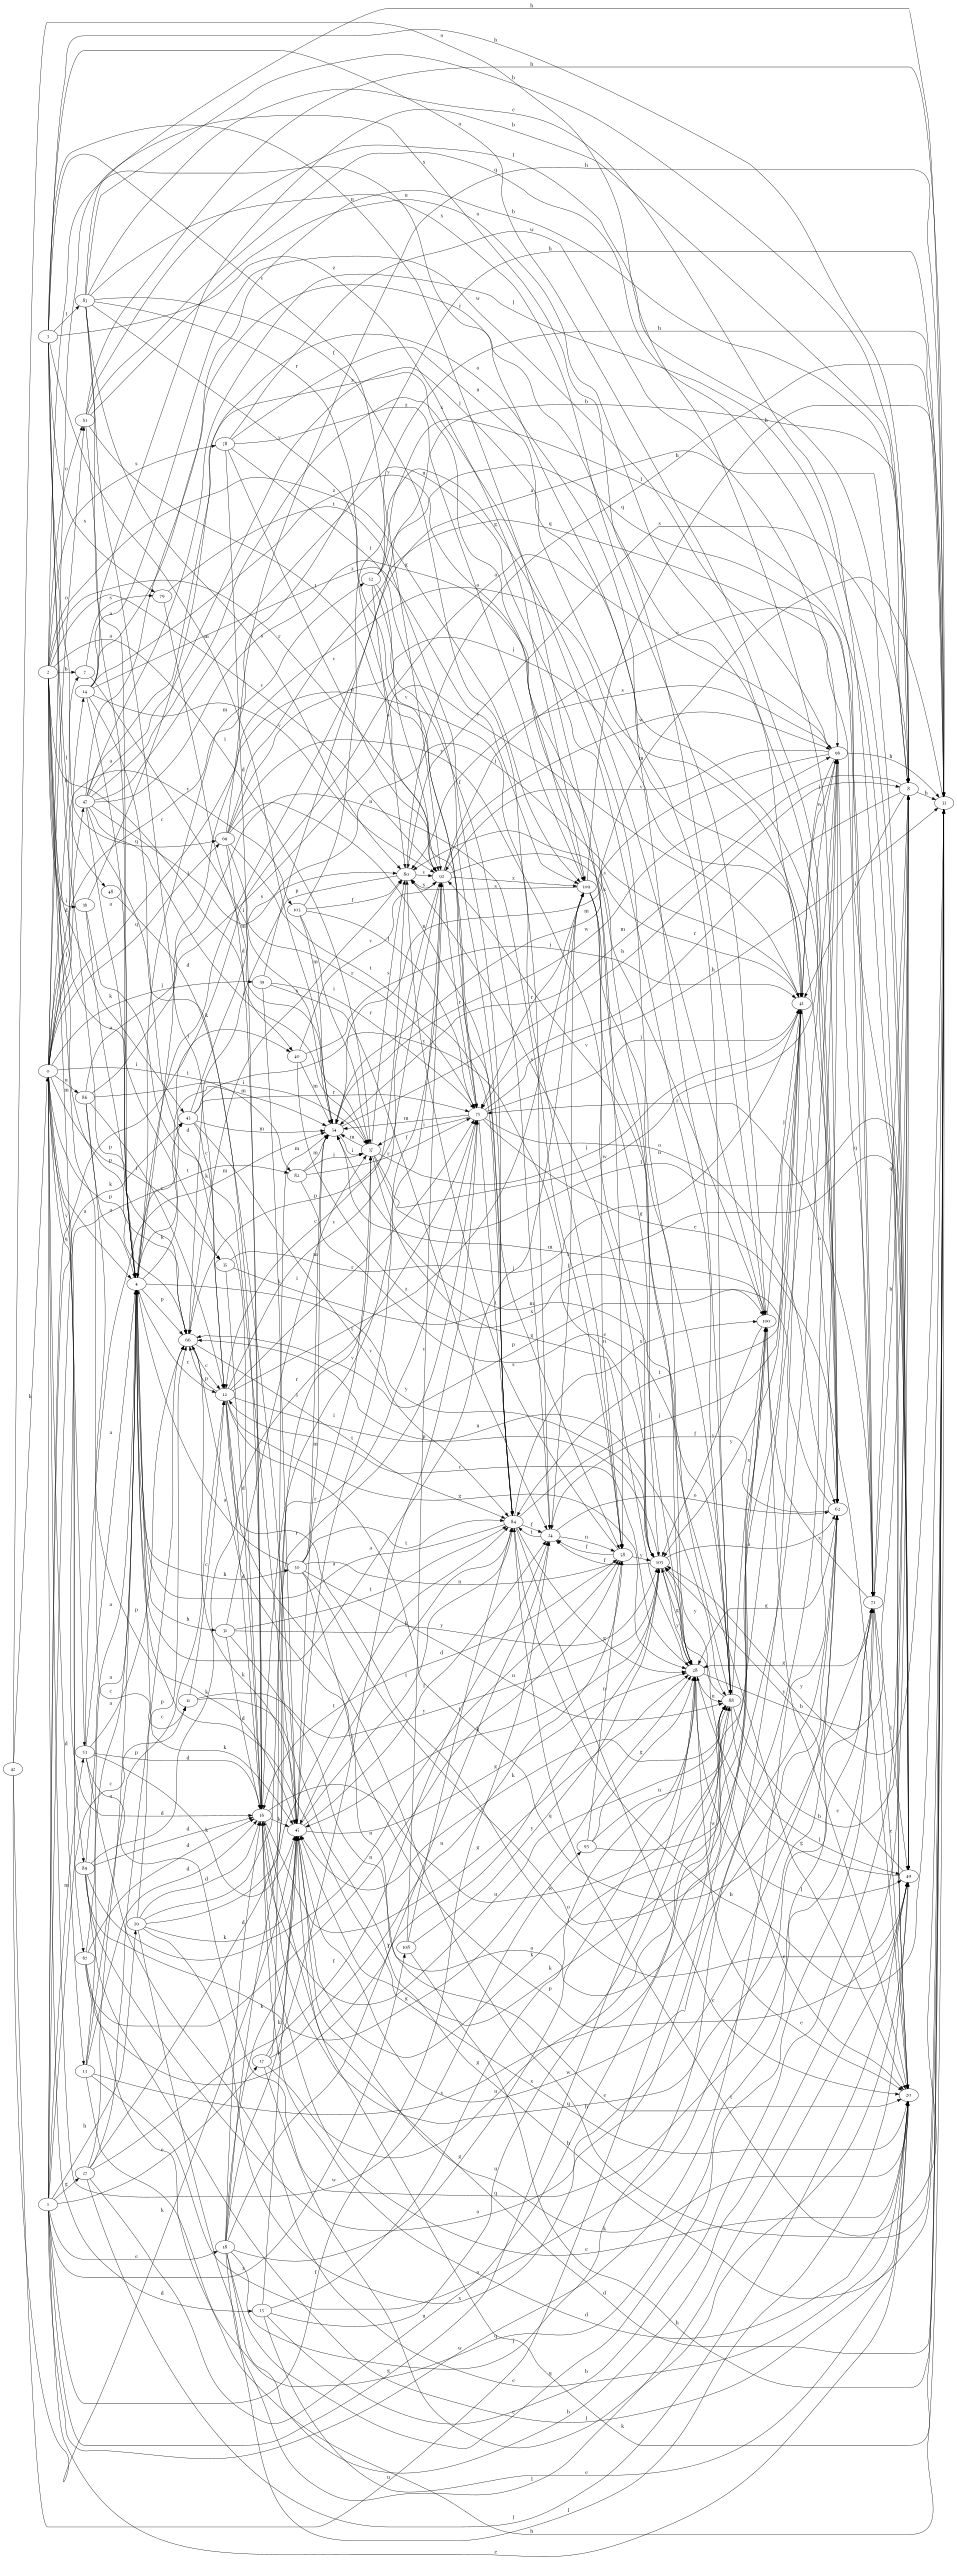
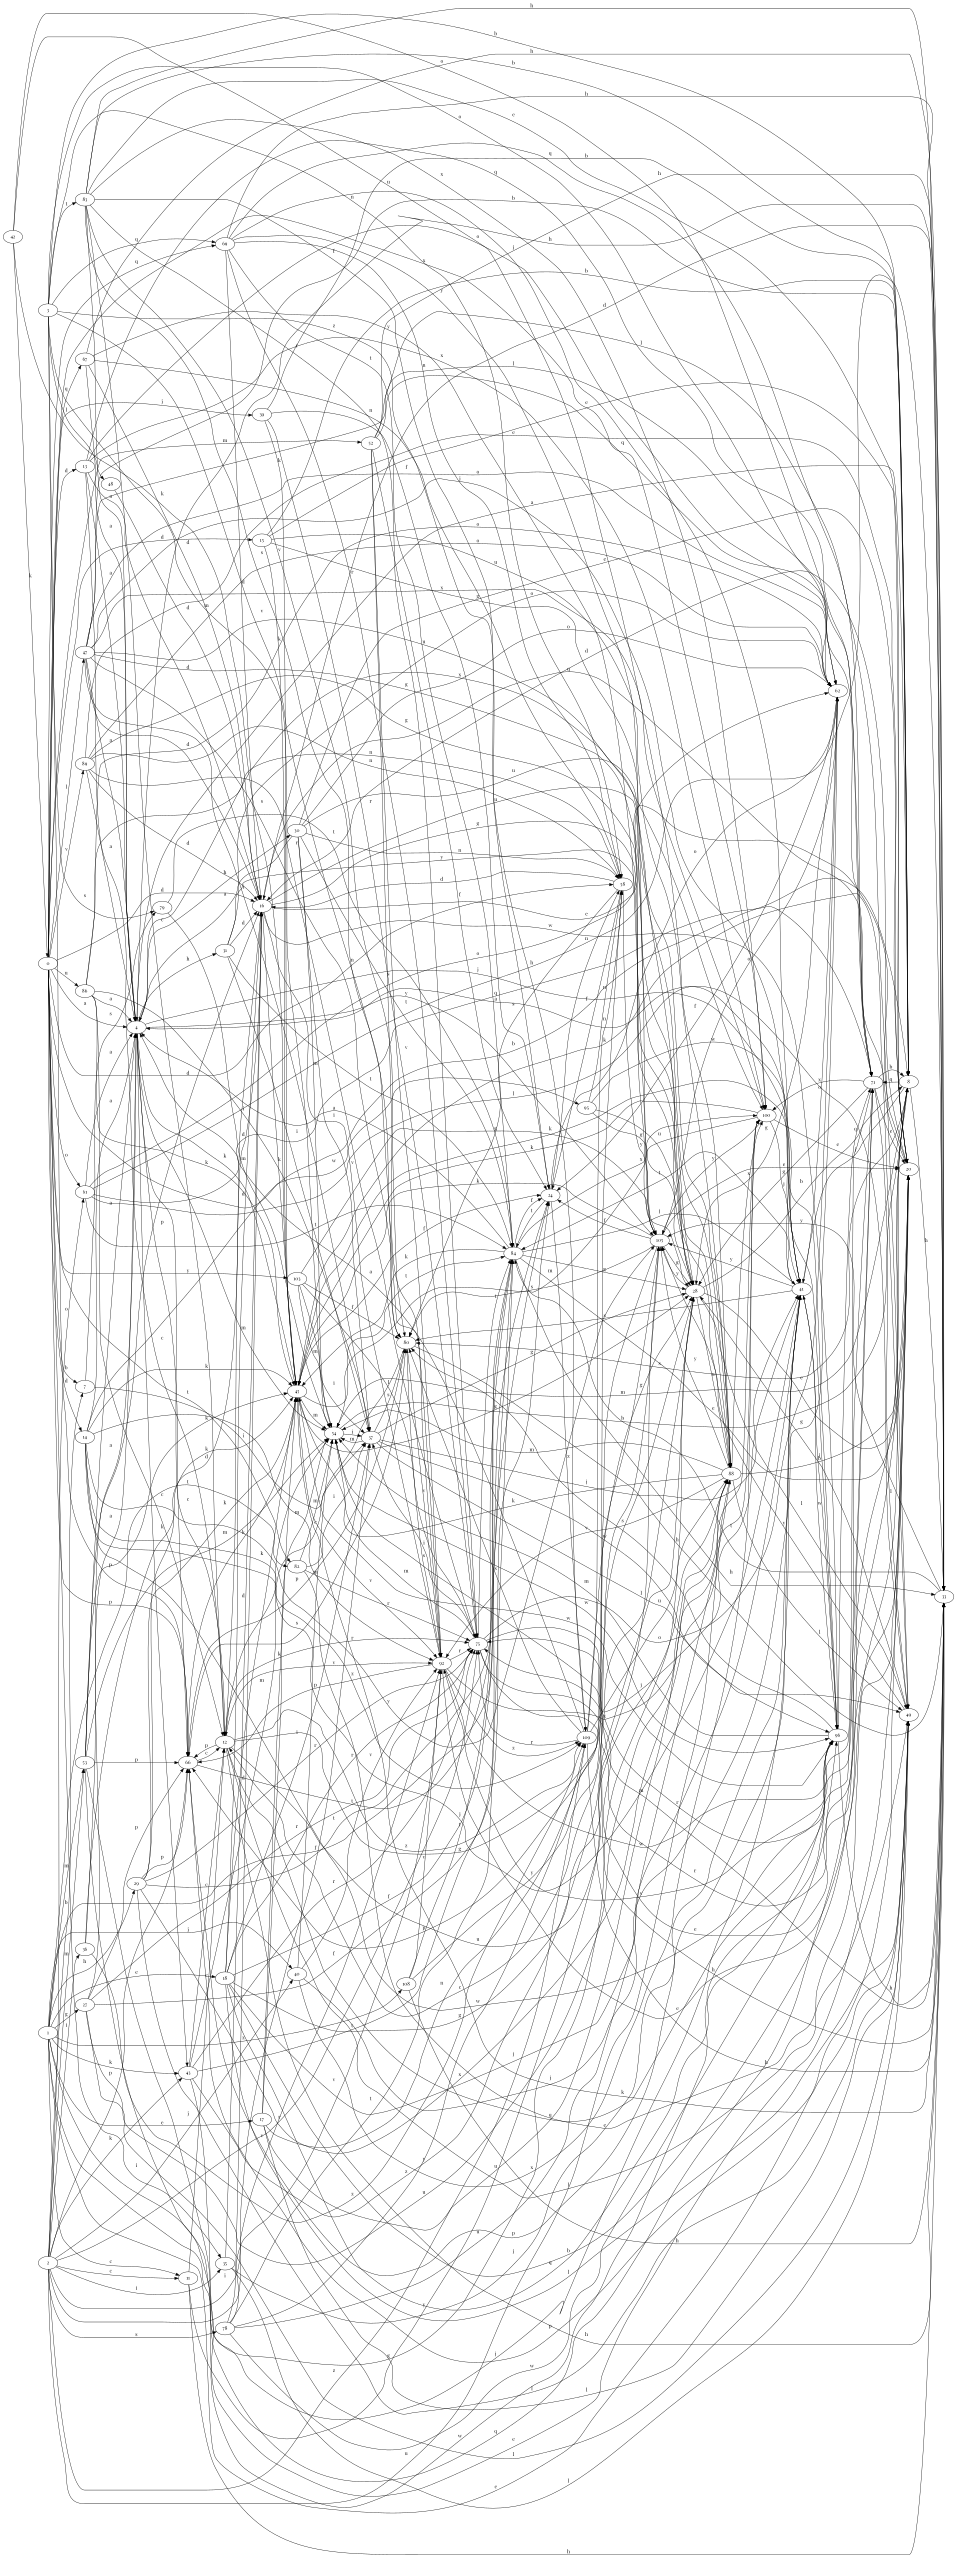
(345, 1898) -> (471, 680)
